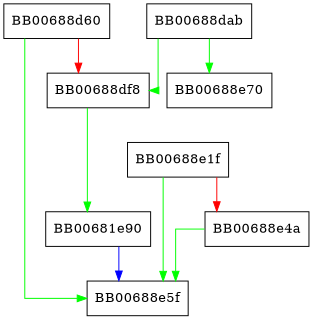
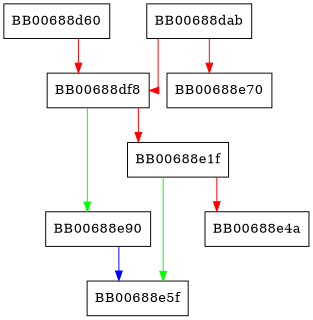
(209, 51) -> (209, 51)
(158, 65) -> (158, 65)
none -> (138, 120)
(25, 195) -> none
(98, 229) -> (98, 229)
(176, 236) -> none
